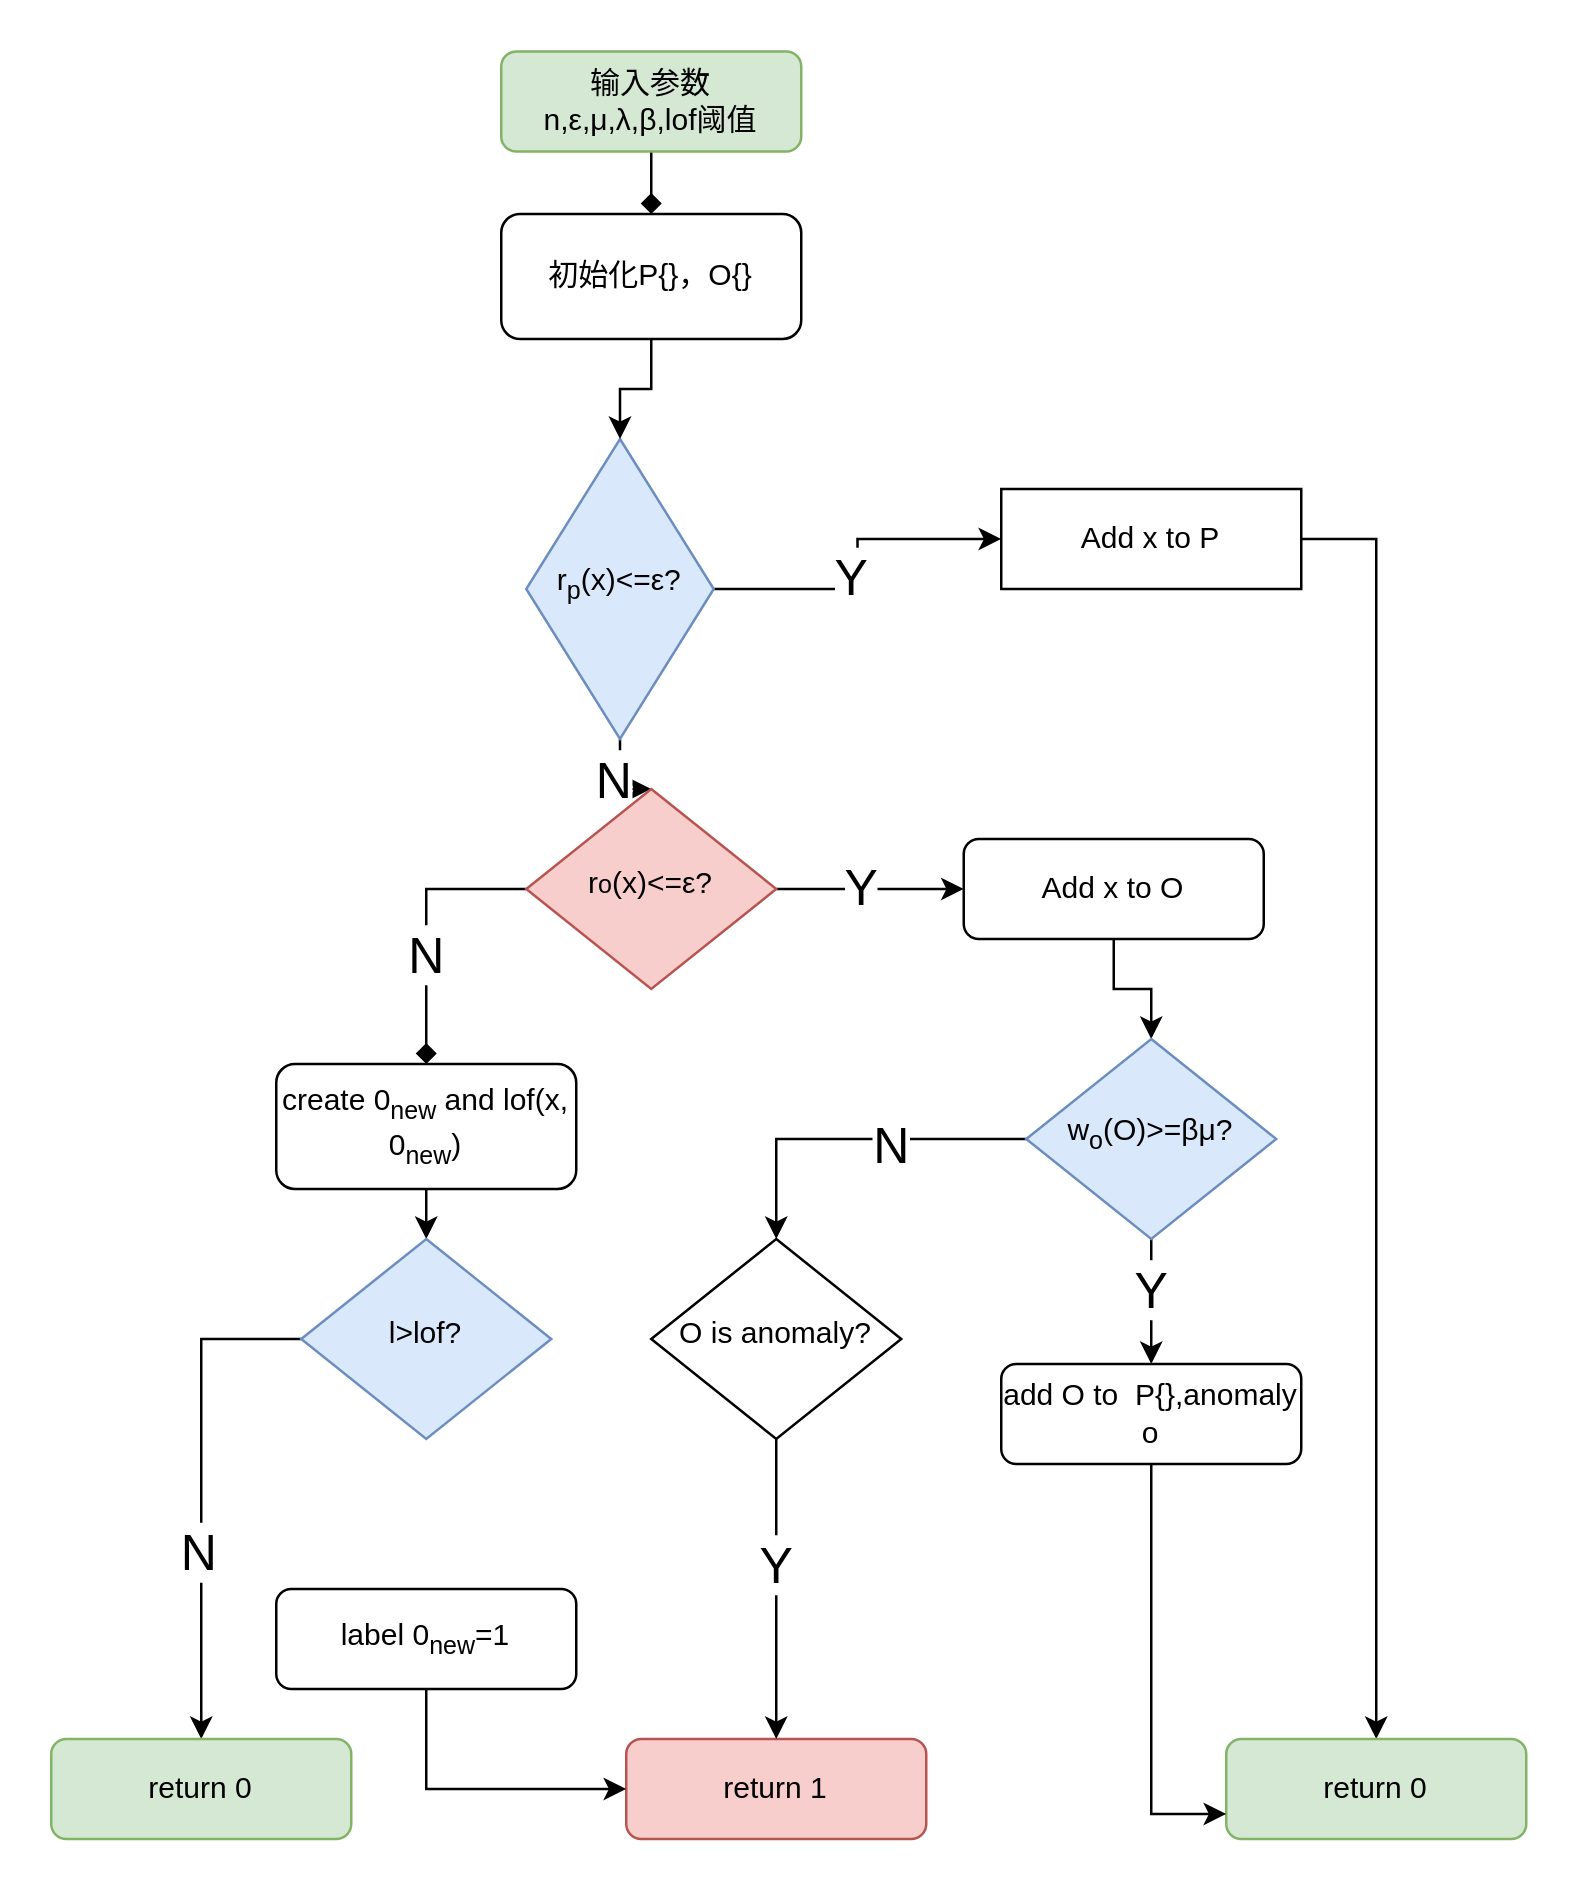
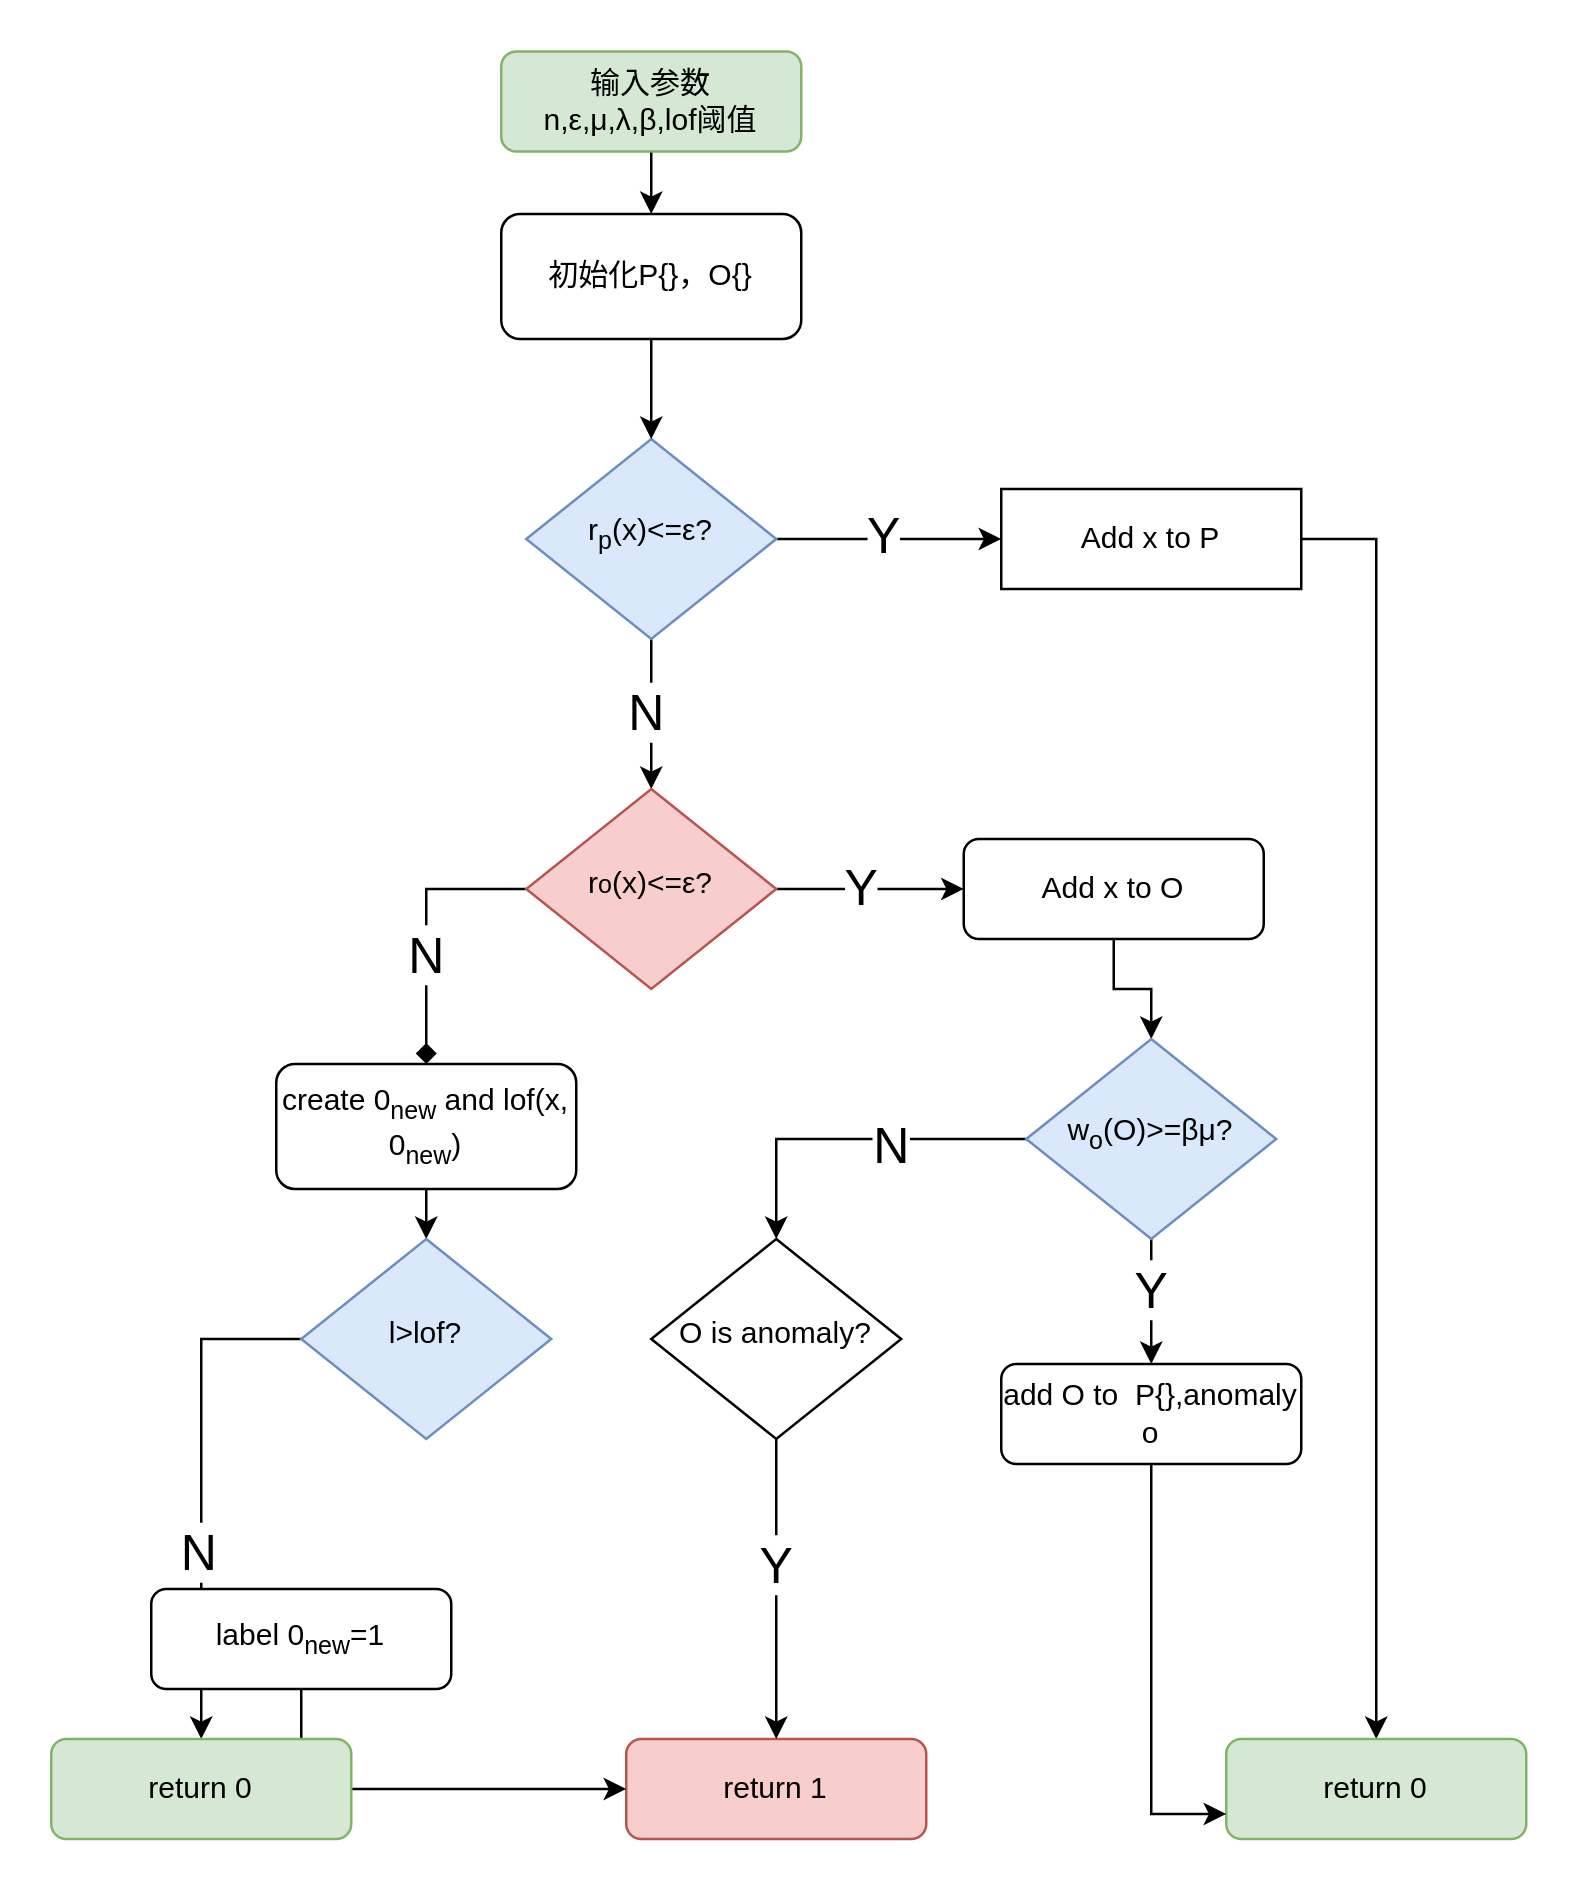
(651, 193) -> (651, 195)
(620, 589) -> (651, 539)
(426, 1639) -> (301, 1639)
